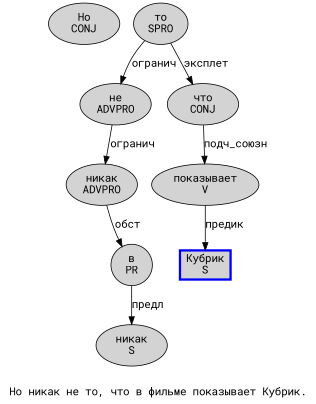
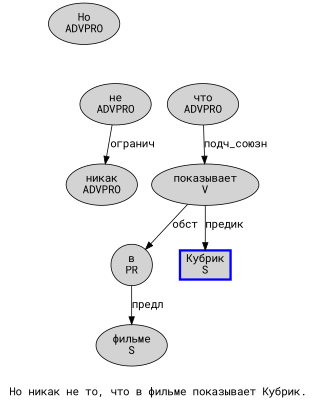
(84, 24) -> (84, 24)
(161, 24) -> none
(203, 104) -> (203, 104)
(112, 223) -> (169, 224)
(132, 345) -> (132, 345)
